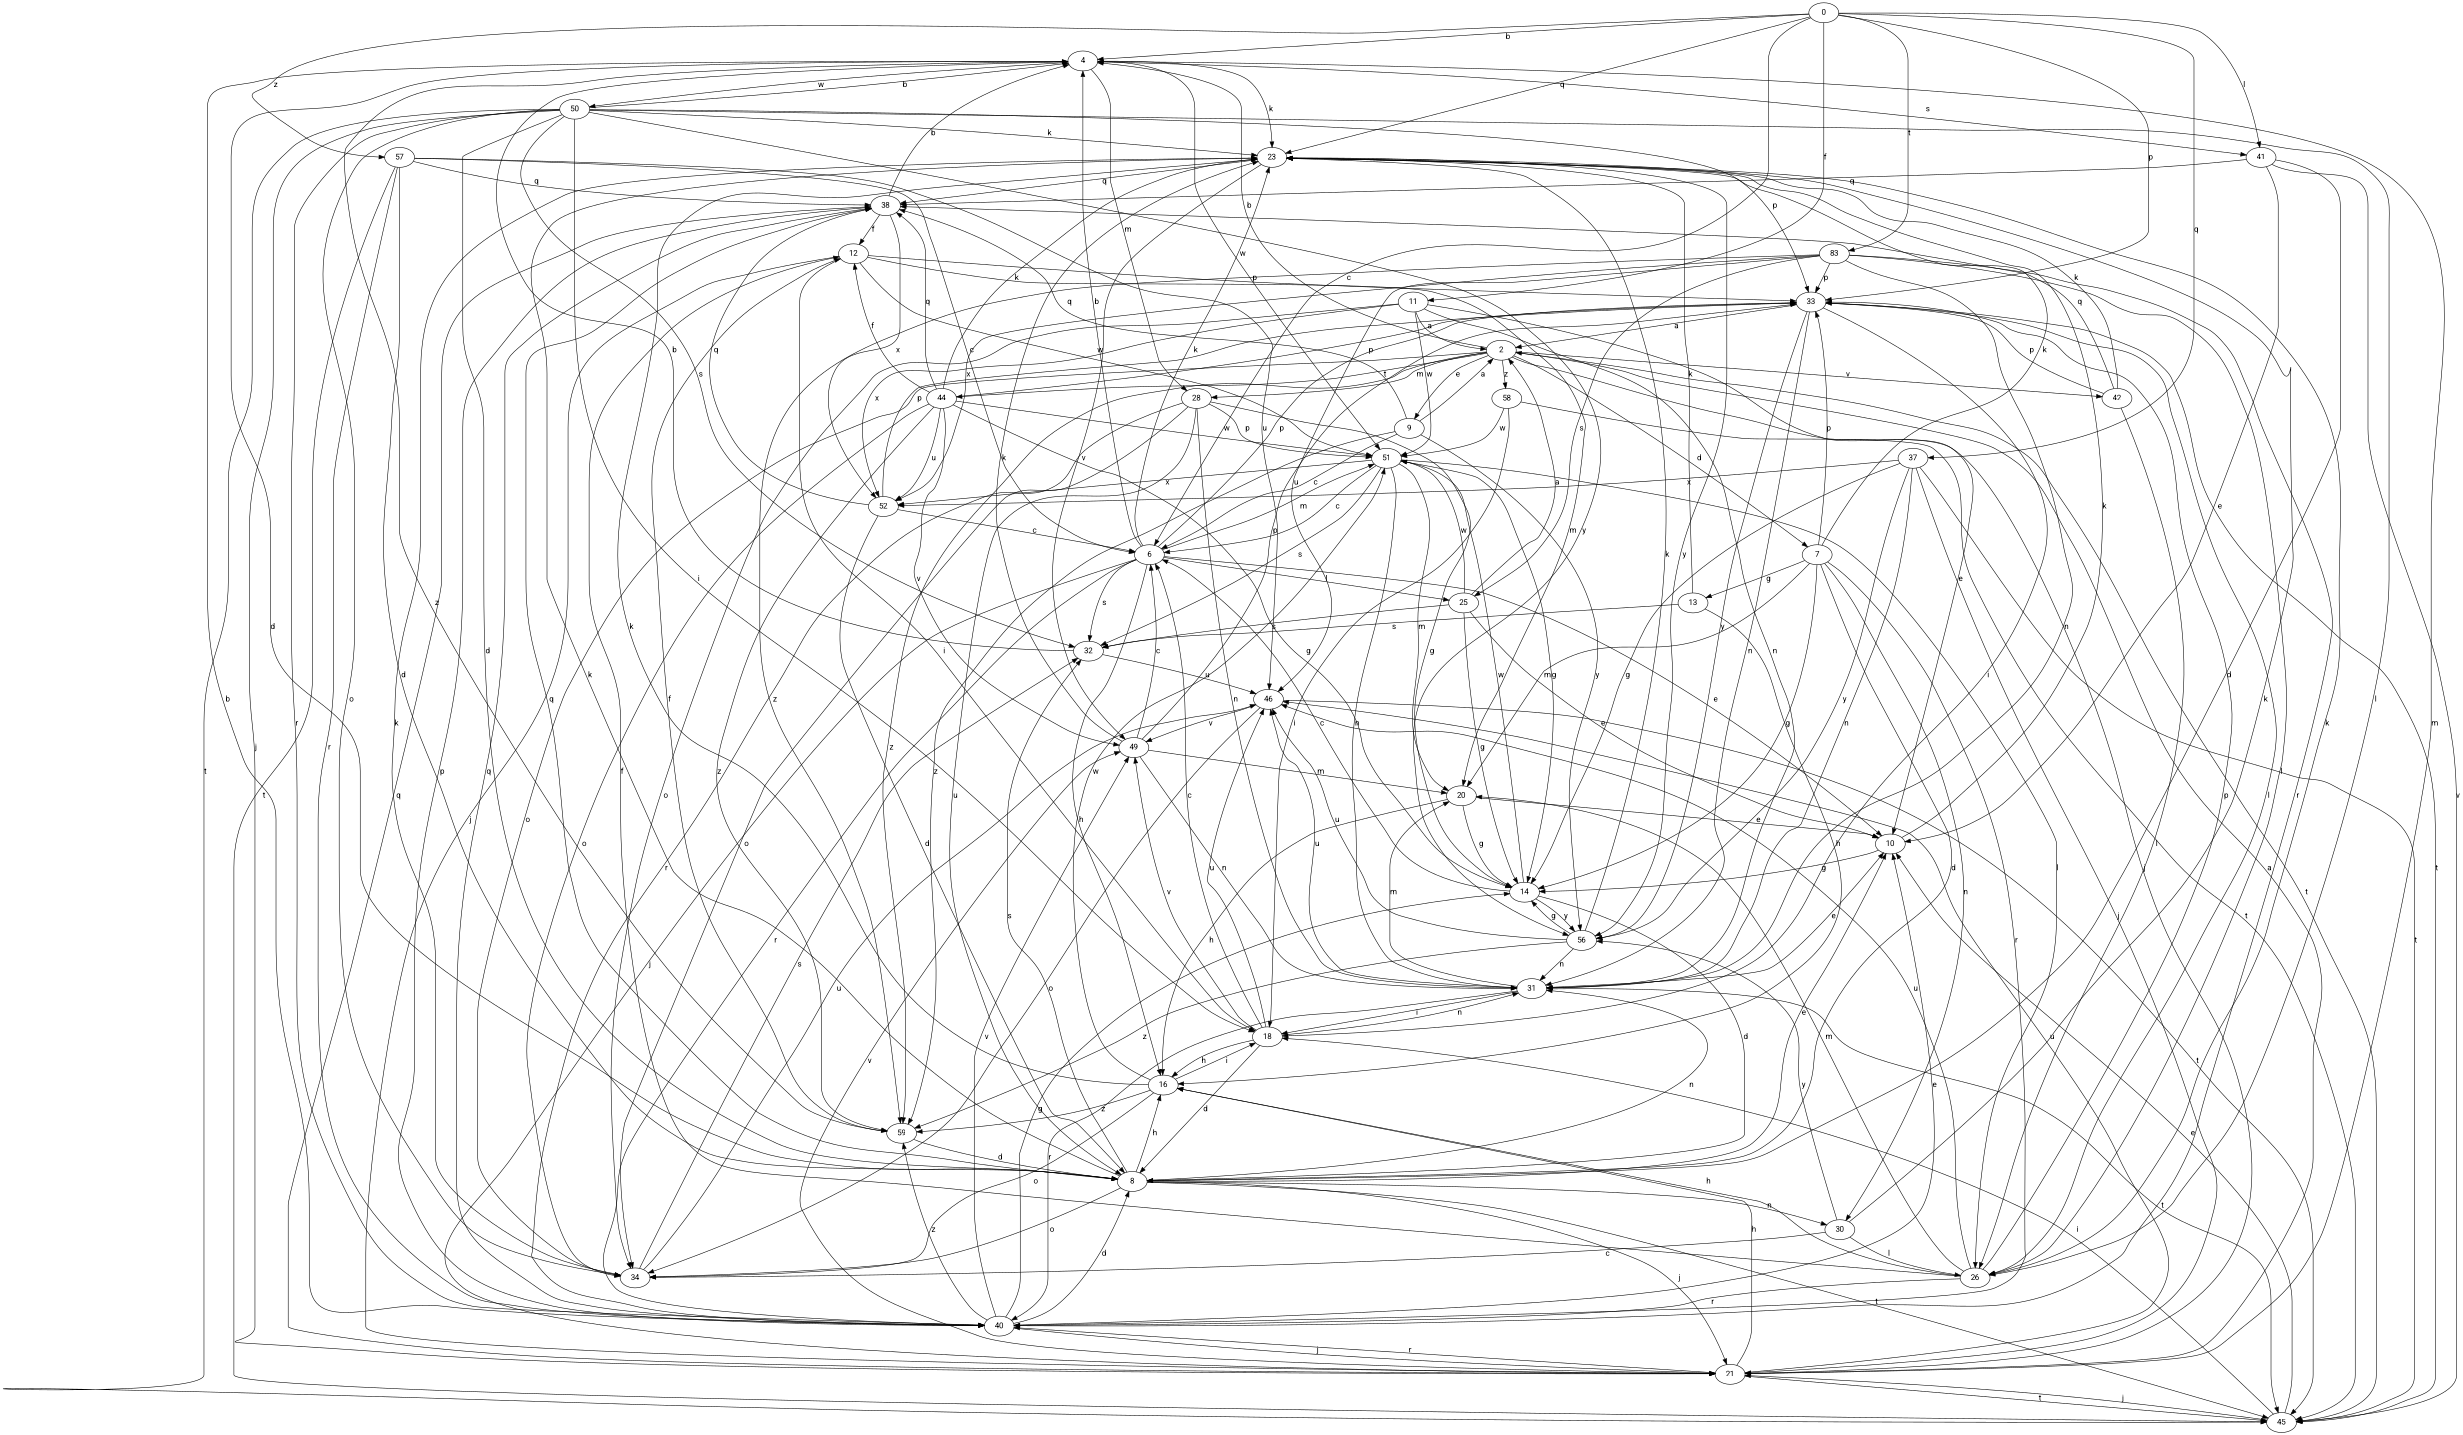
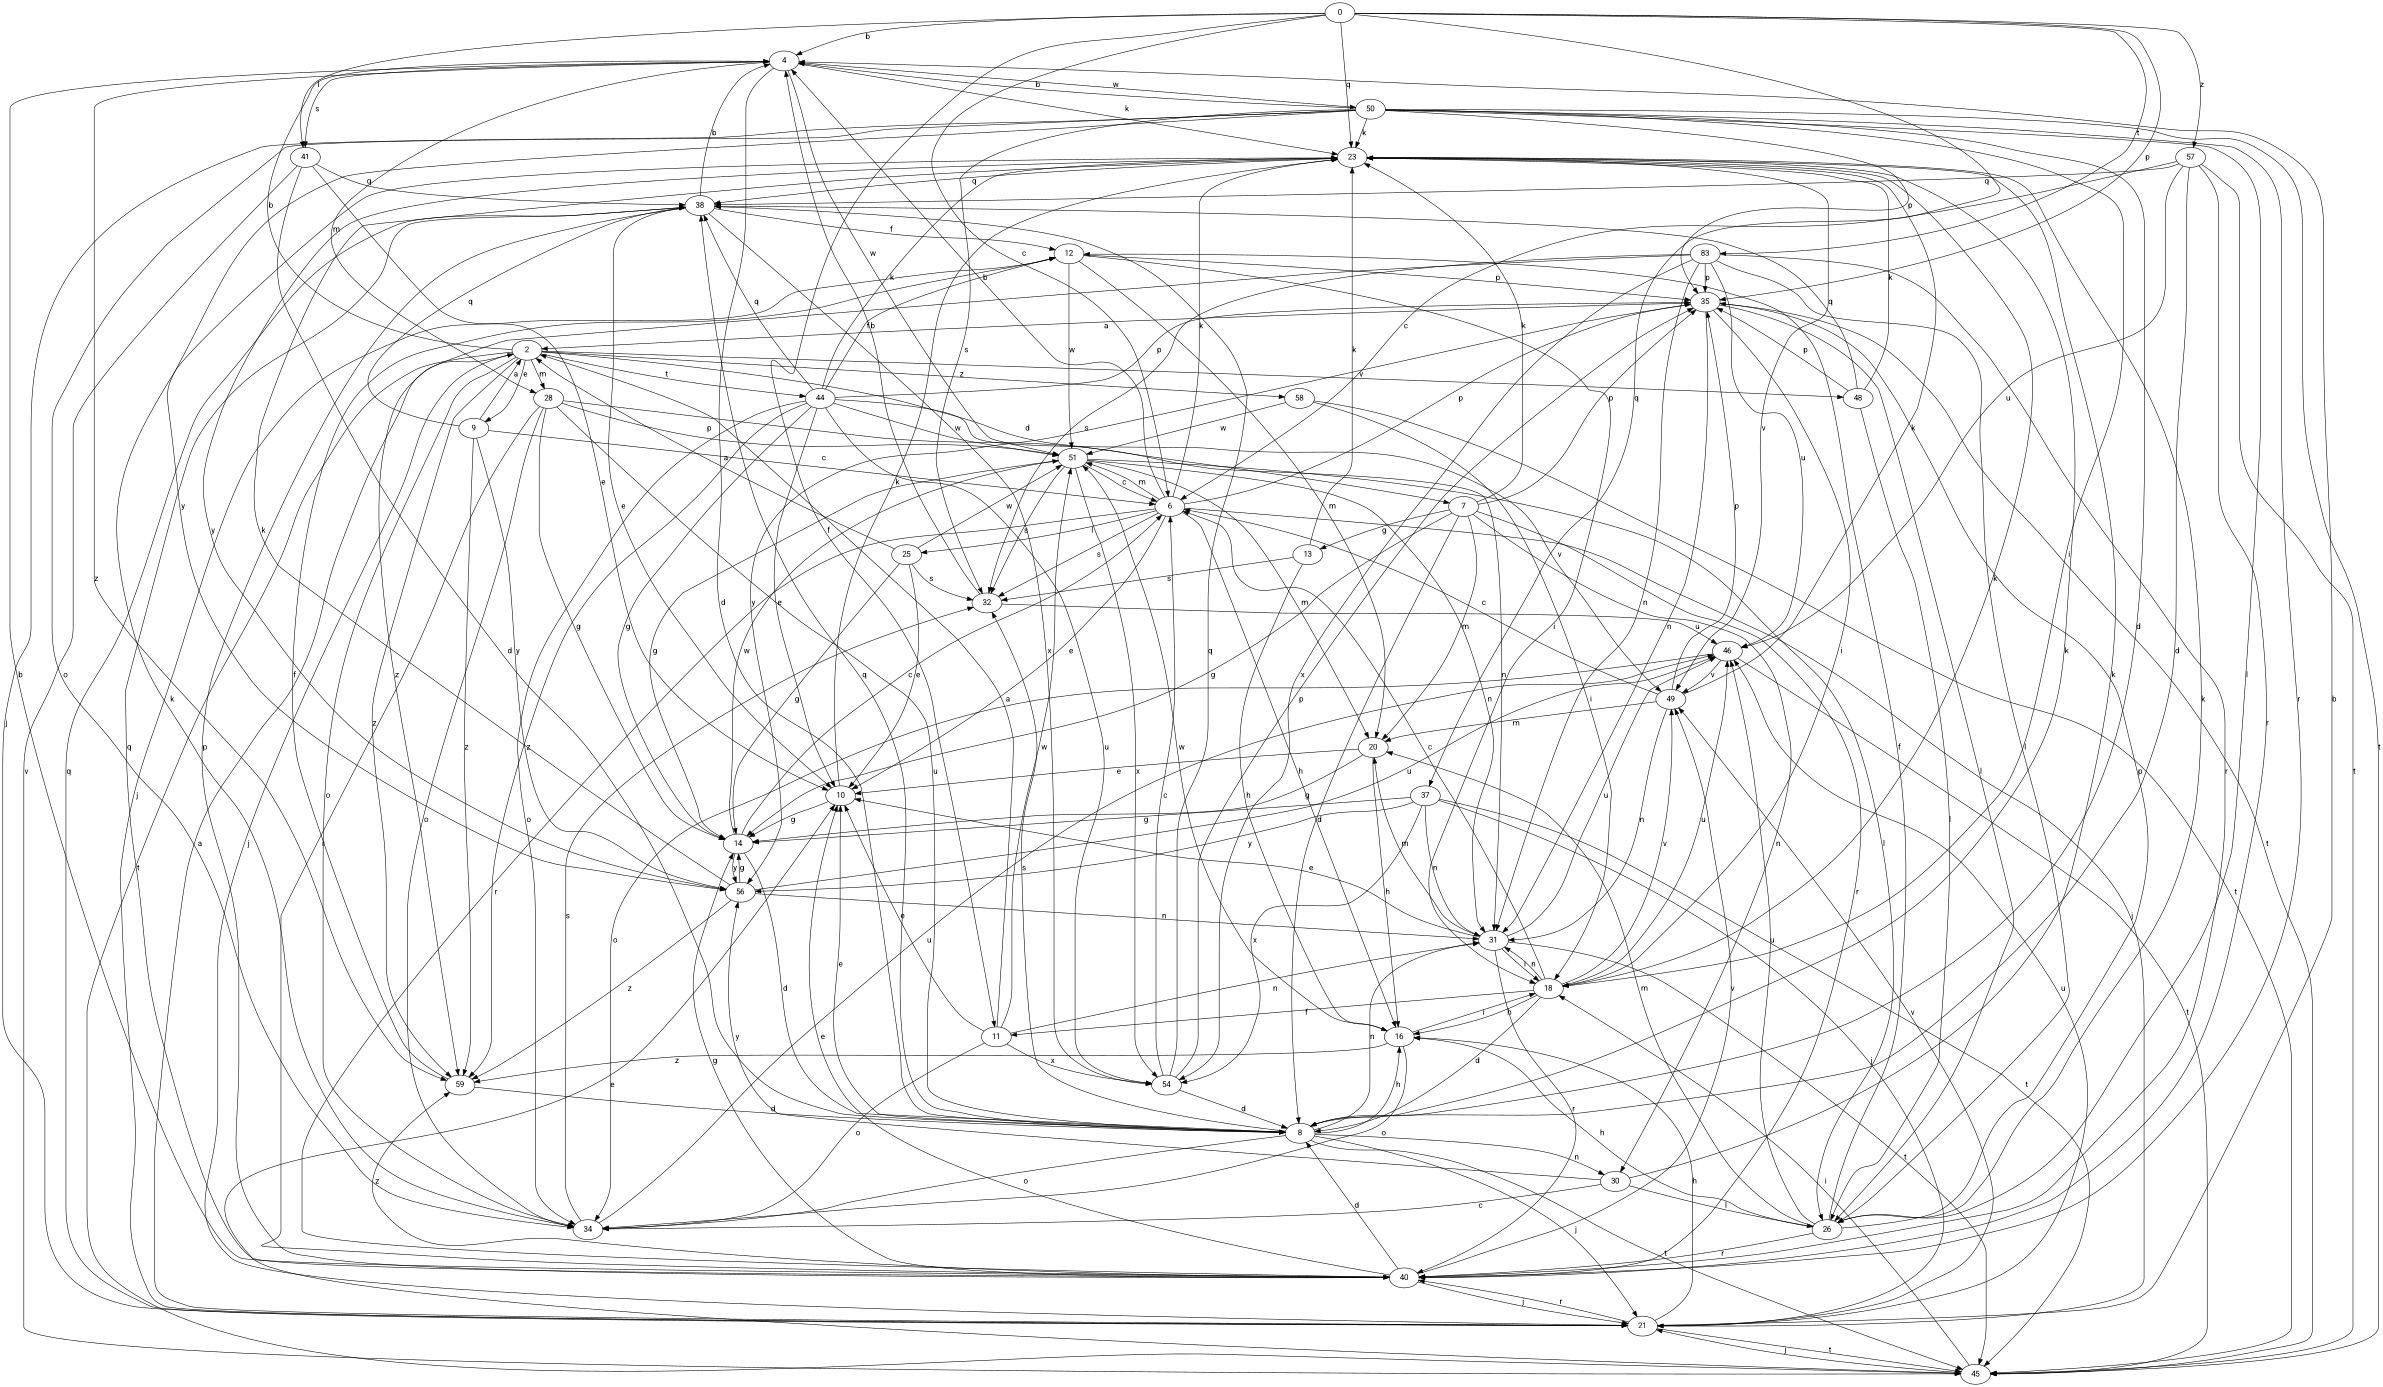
(1811, 302) -> (1705, 302)
(1596, 372) -> (1266, 293)
(2117, 398) -> (1858, 398)
(883, 507) -> (1167, 1085)
none -> (618, 509)
(619, 542) -> (2031, 411)
none -> (775, 596)
(2435, 723) -> (2334, 699)
none -> (1275, 1012)
